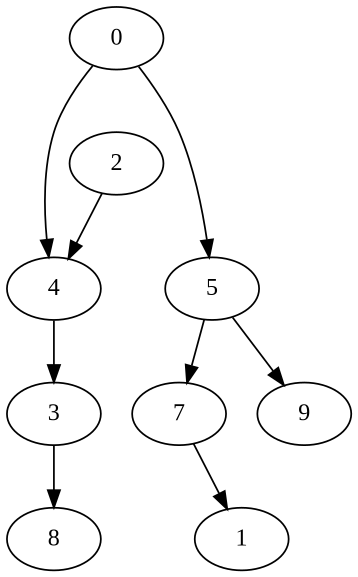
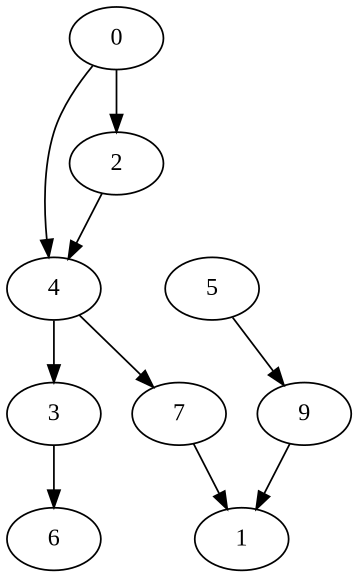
(185, 148) -> (117, 92)
(198, 343) -> (110, 345)
none -> (277, 469)
(54, 539) -> (54, 539)
